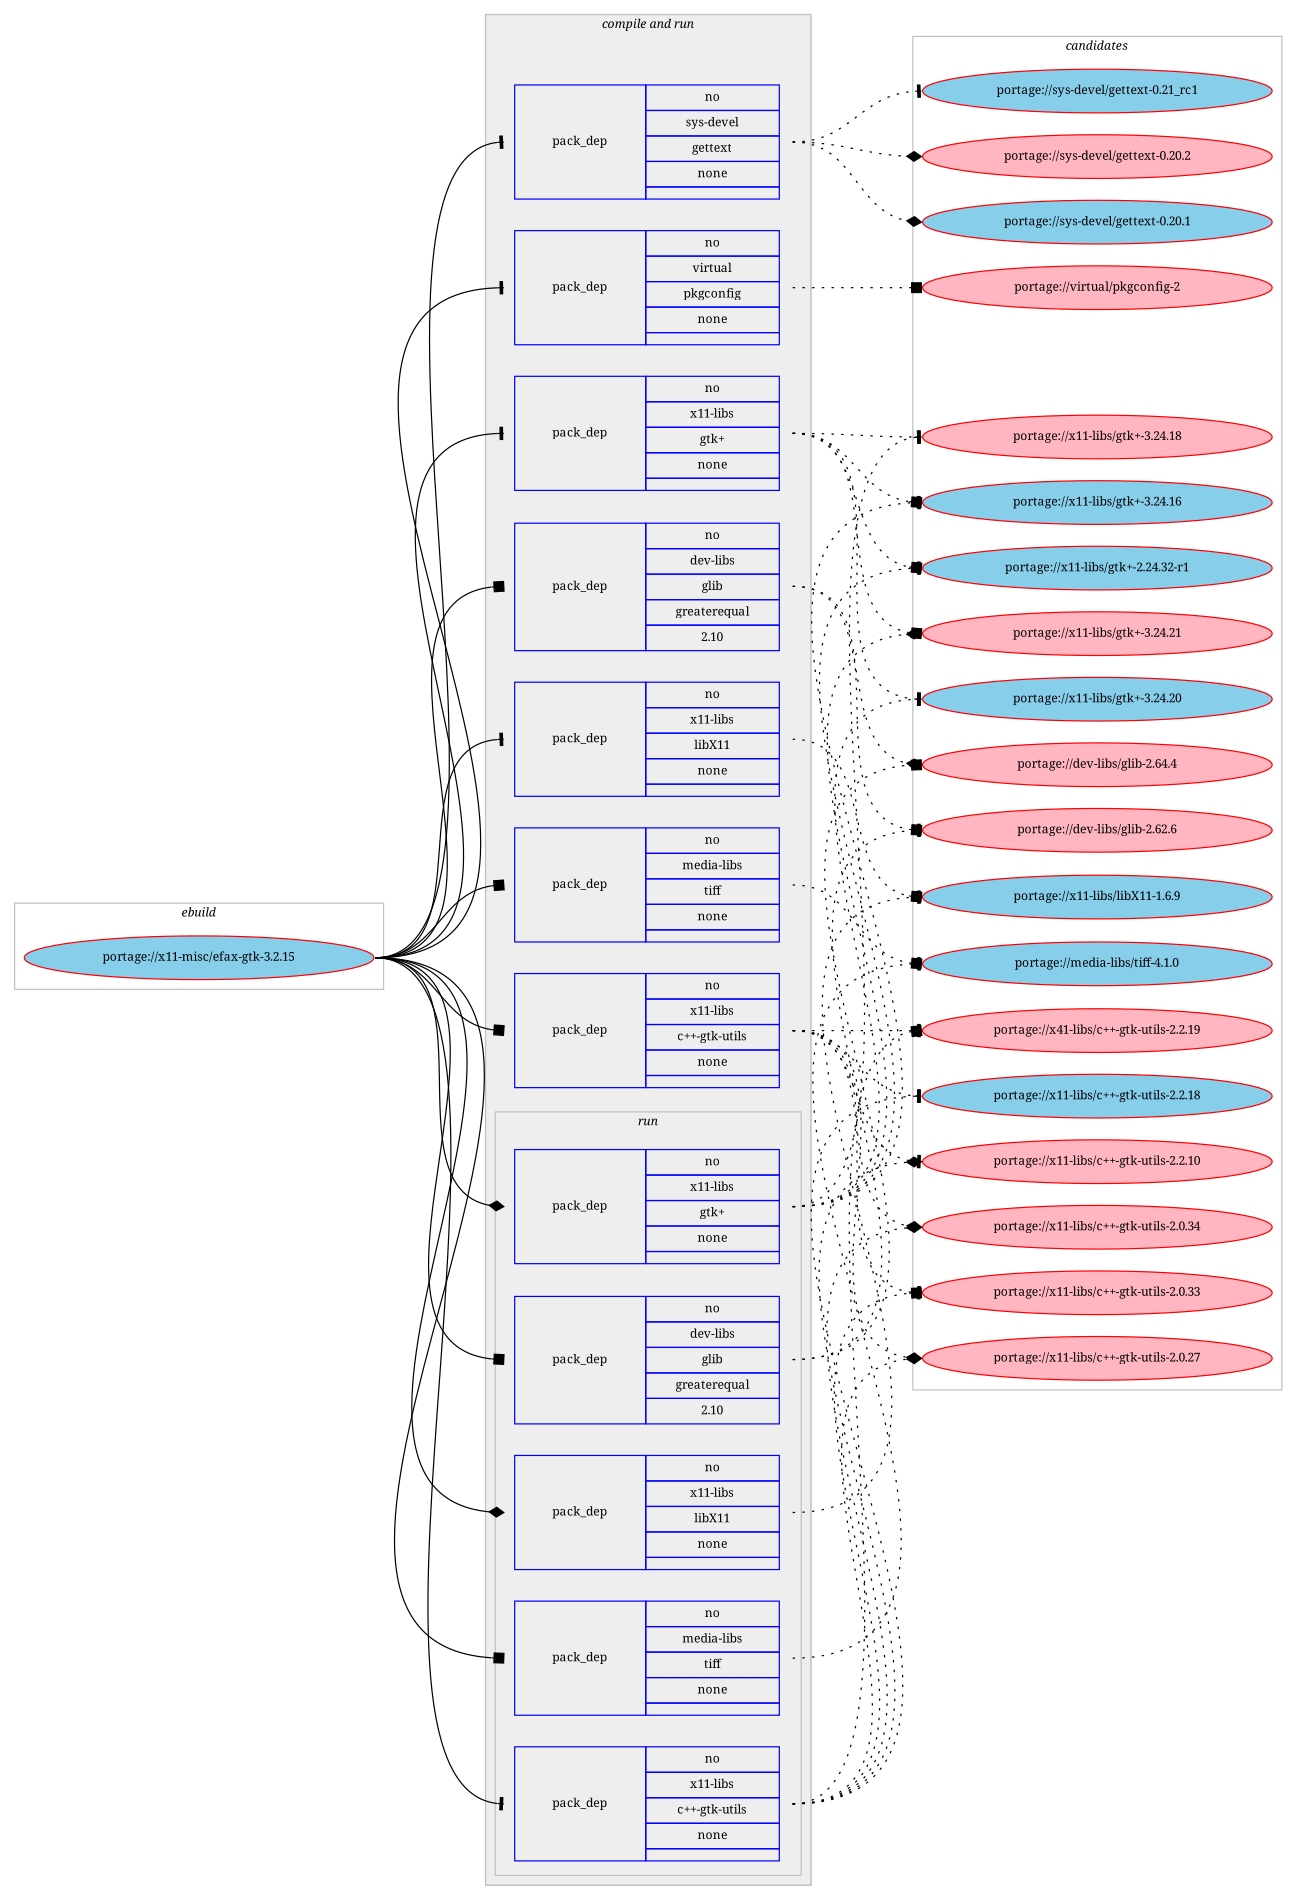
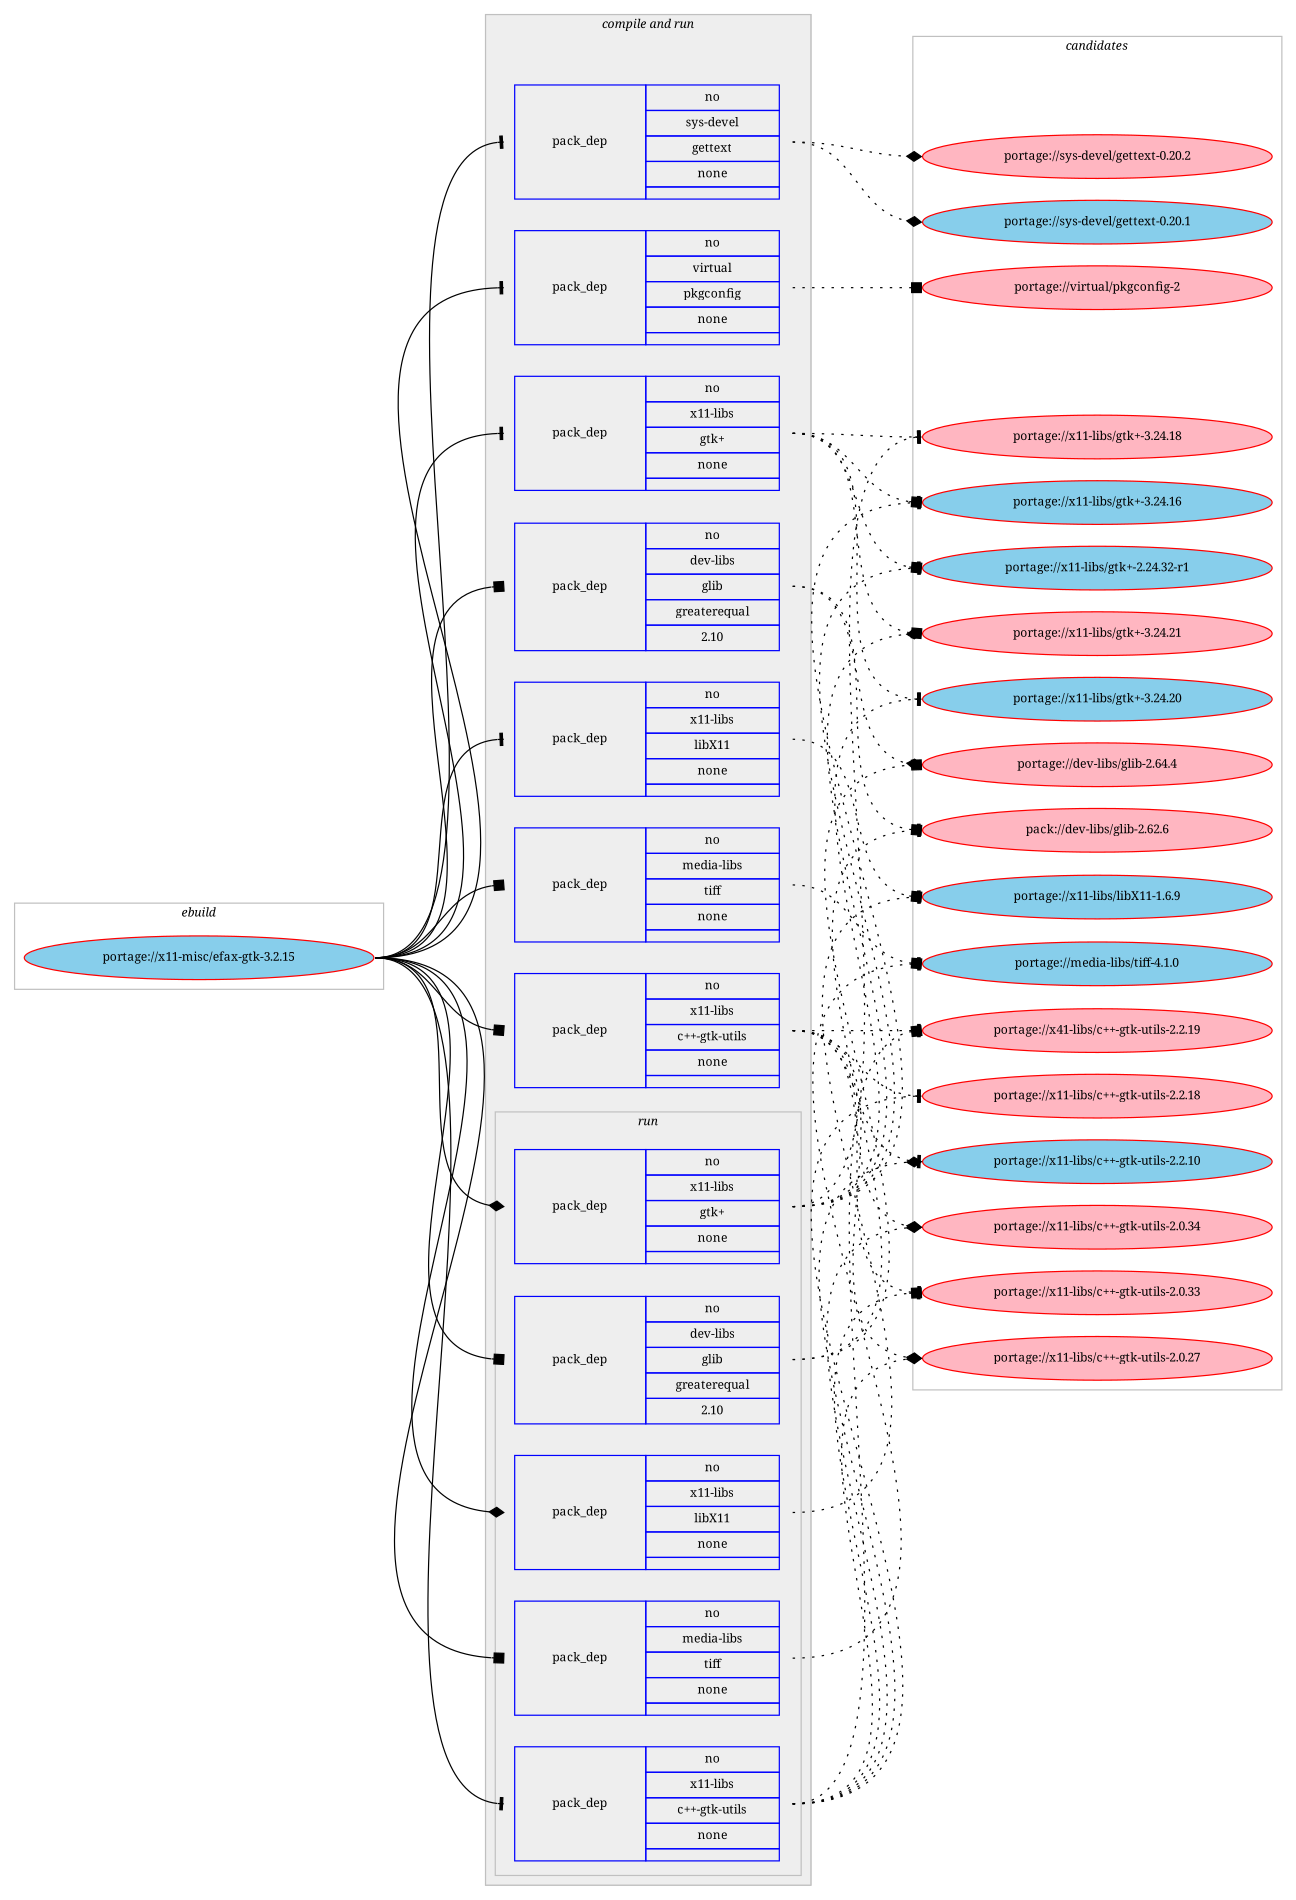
(1097, 91) -> none
(1097, 830) -> (1097, 830)
(1097, 1096) -> (1097, 1096)
(1097, 1162) -> (1097, 1162)
